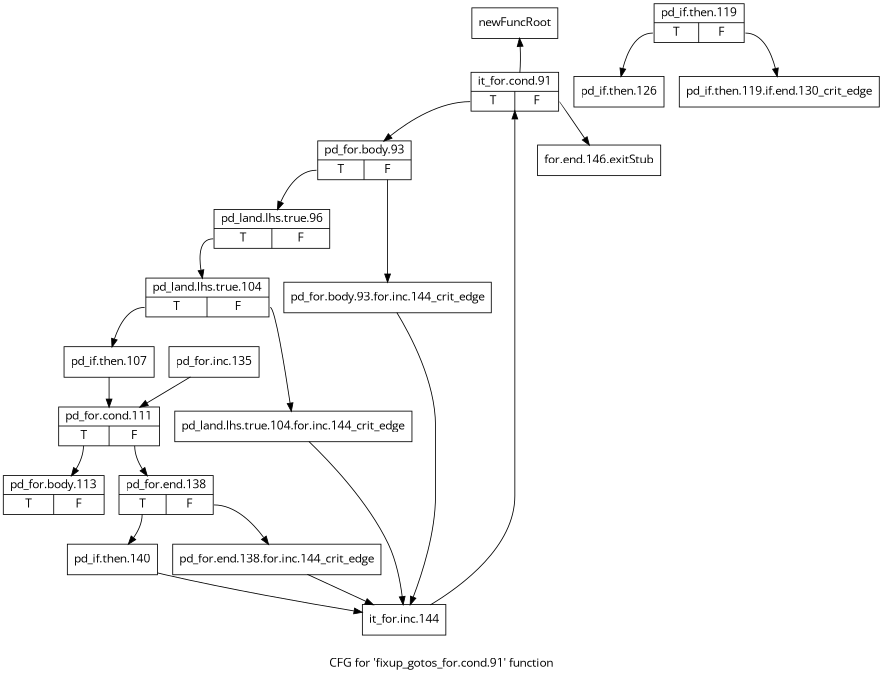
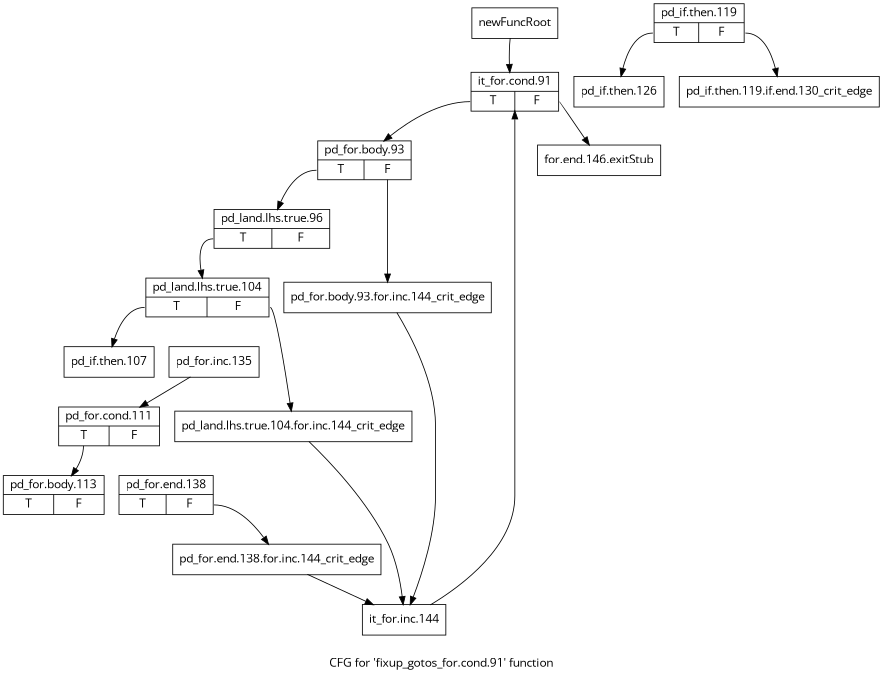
(520, 60) -> (509, 51)
(109, 388) -> none
(137, 458) -> none
(112, 559) -> none
